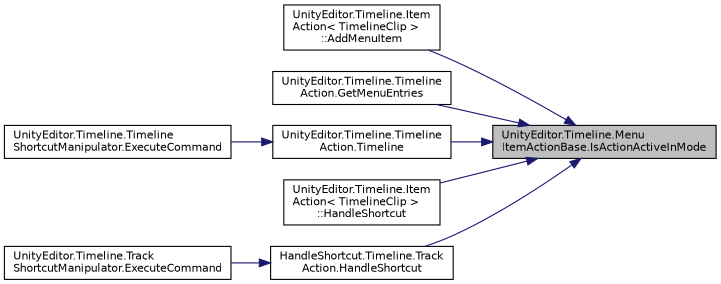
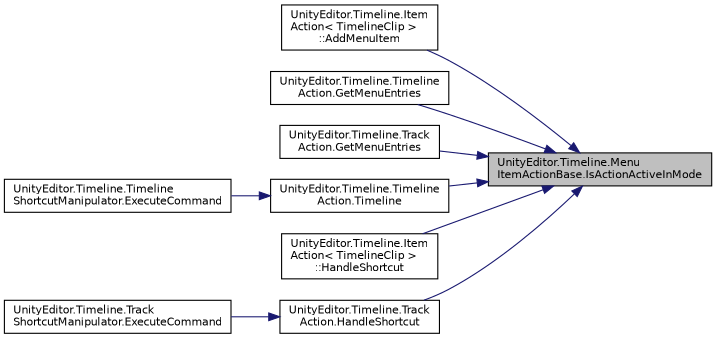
none -> (360, 142)
(362, 263) -> (360, 317)
